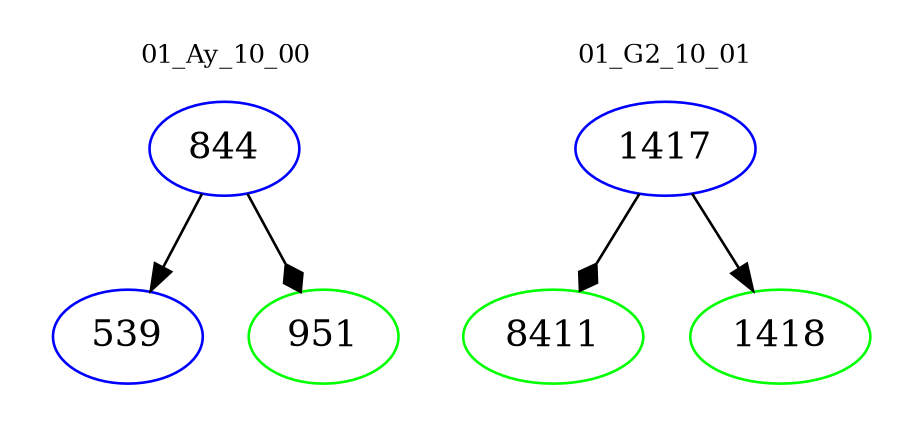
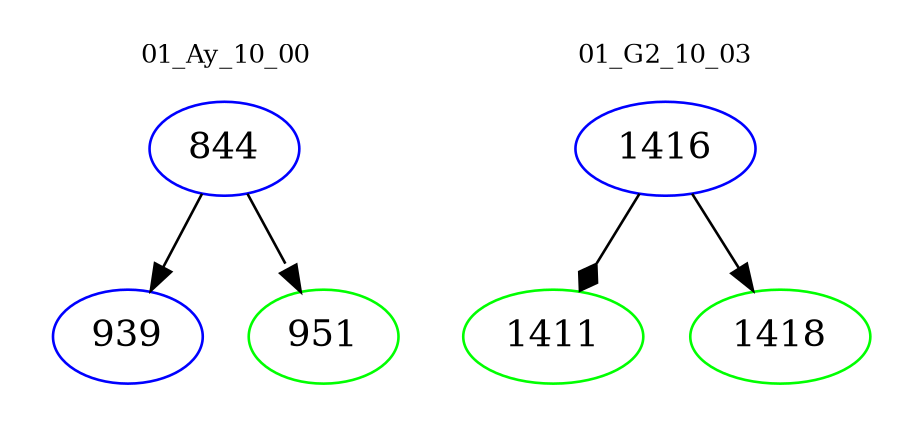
(665, 56) -> (665, 56)
(665, 149) -> (665, 149)
(266, 229) -> (266, 229)
(128, 337) -> (128, 337)
(553, 337) -> (553, 337)
